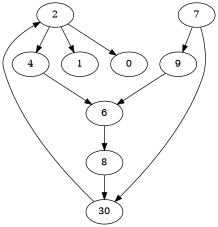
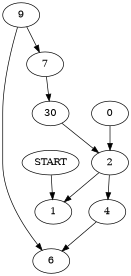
(189, 36) -> (32, 36)
(89, 38) -> (110, 135)
none -> (51, 163)
(104, 163) -> none
